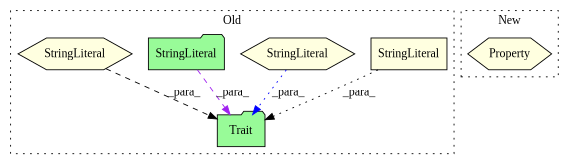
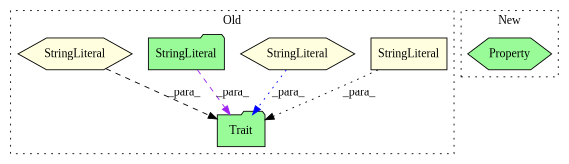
(510, 54) -> (510, 54)
